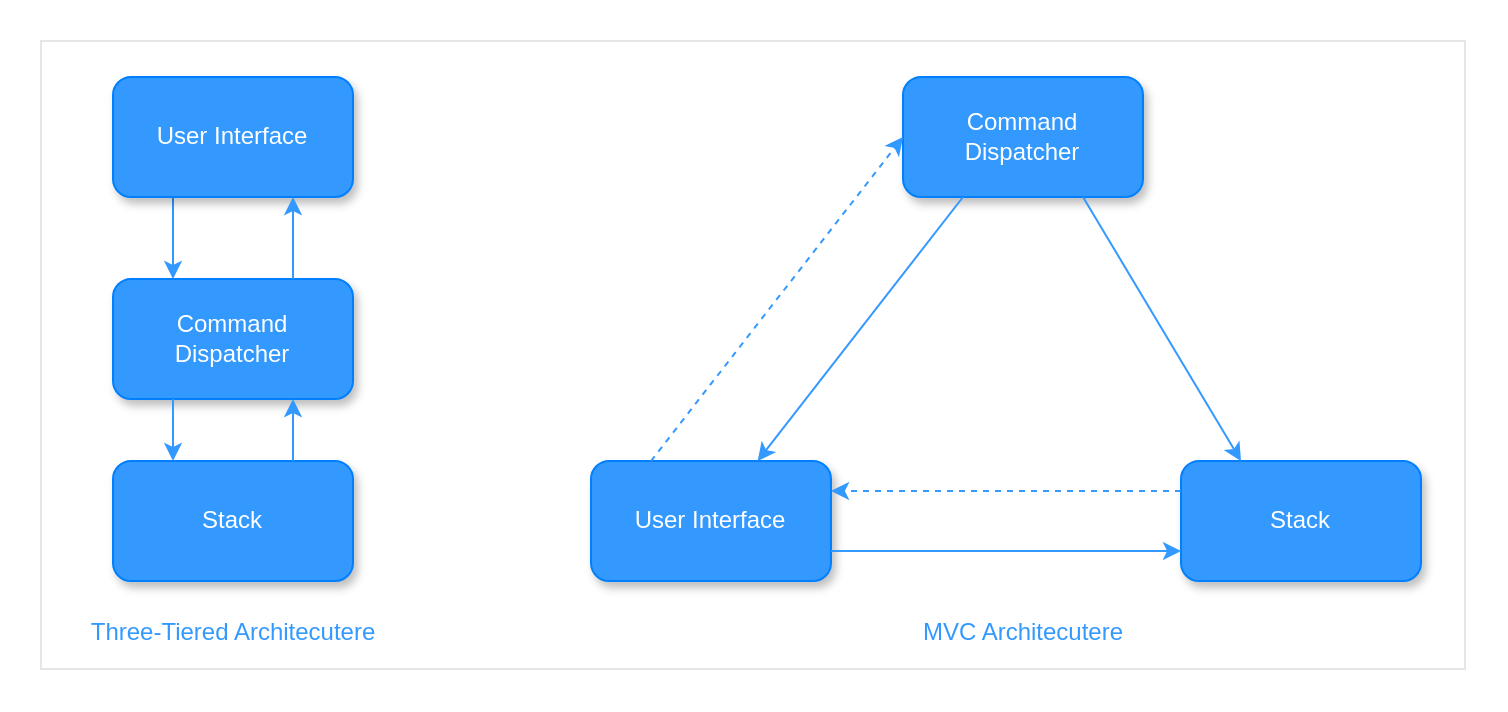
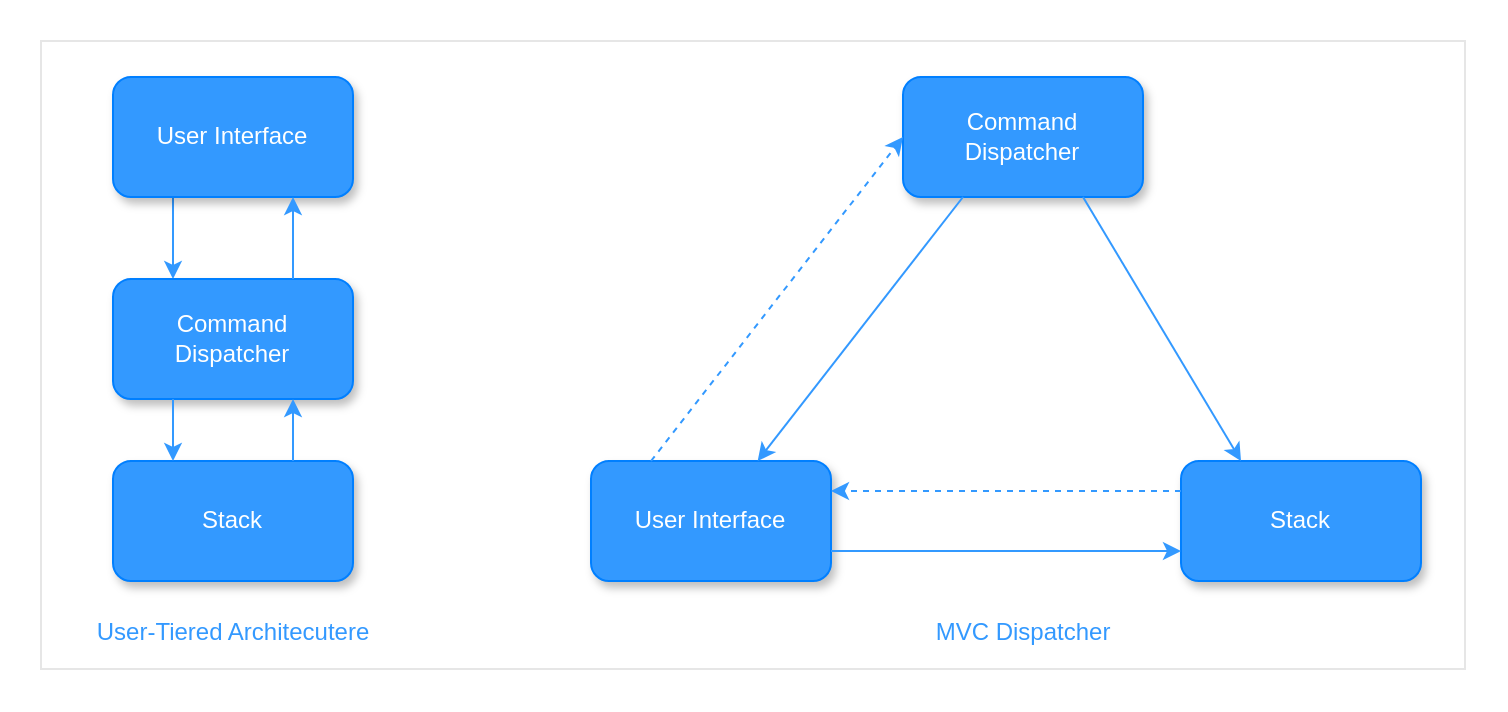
(234, 633) -> (234, 633)
(1024, 633) -> (1024, 633)
